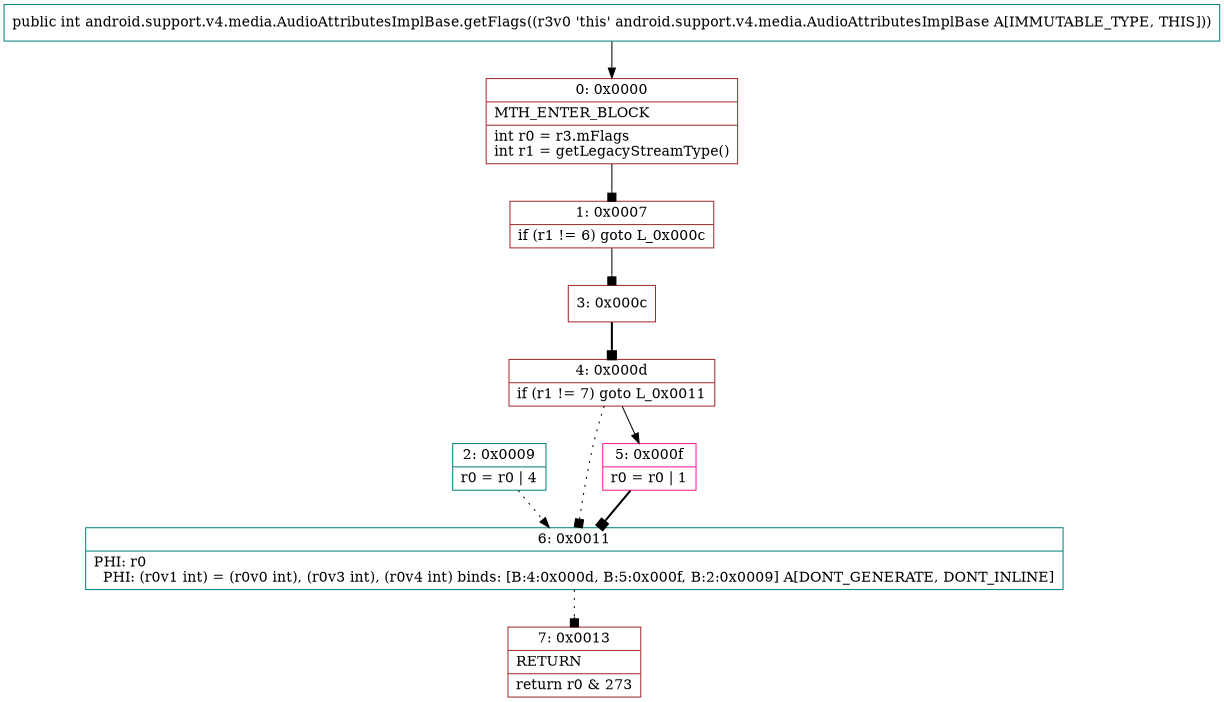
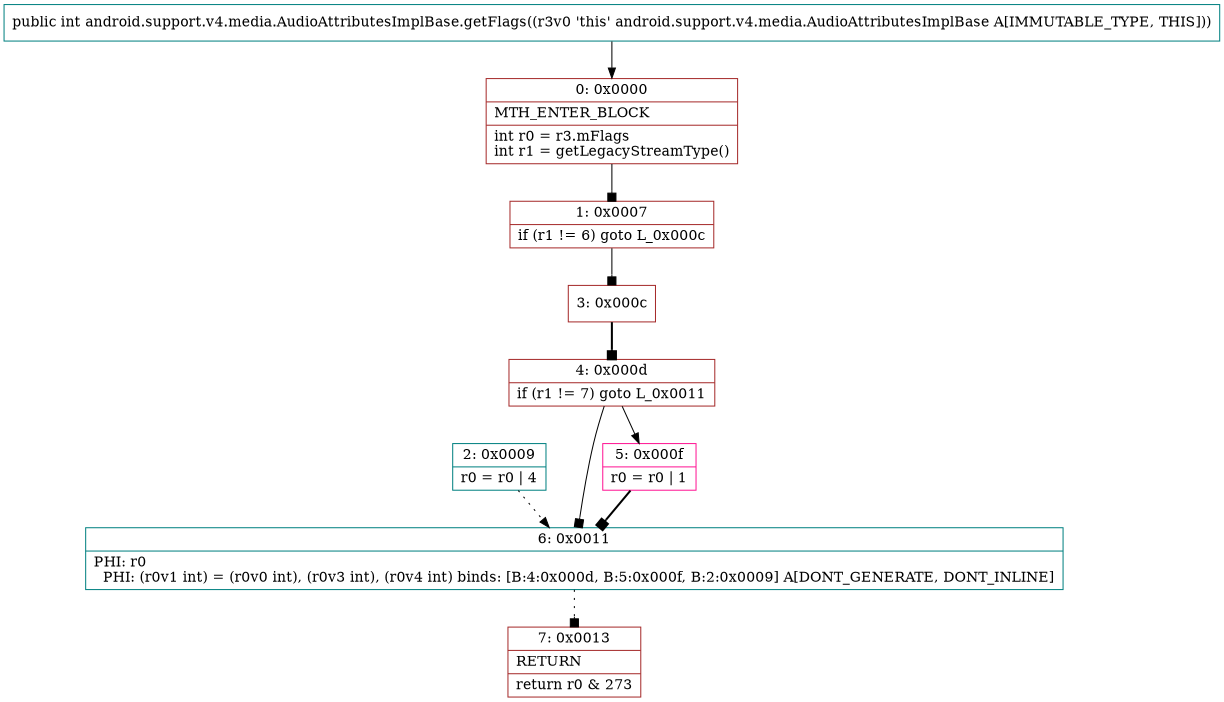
(590, 461) -> (590, 461)
